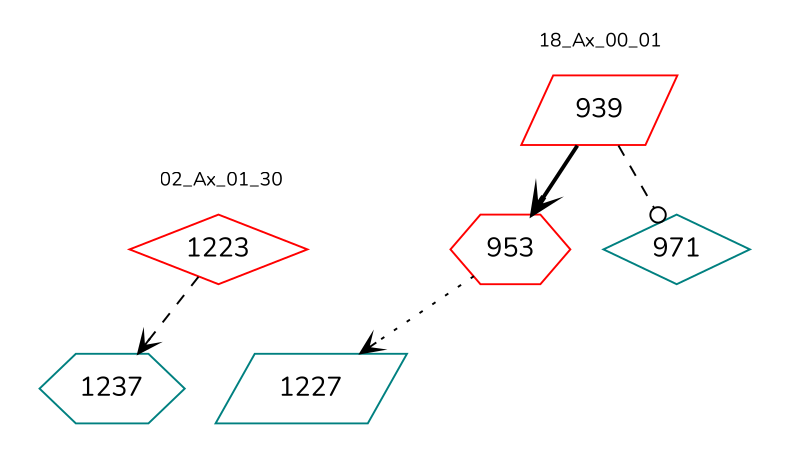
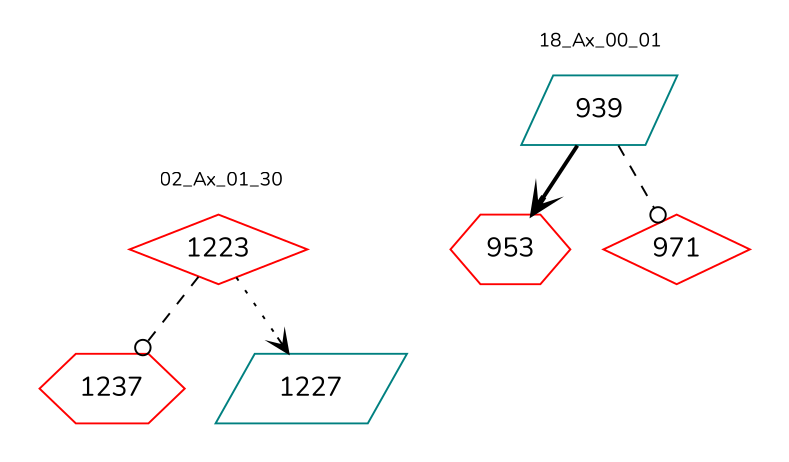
(599, 110) -> (599, 110)
(677, 249) -> (677, 249)
(173, 309) -> (173, 309)
(406, 322) -> (257, 307)
(112, 389) -> (112, 389)
